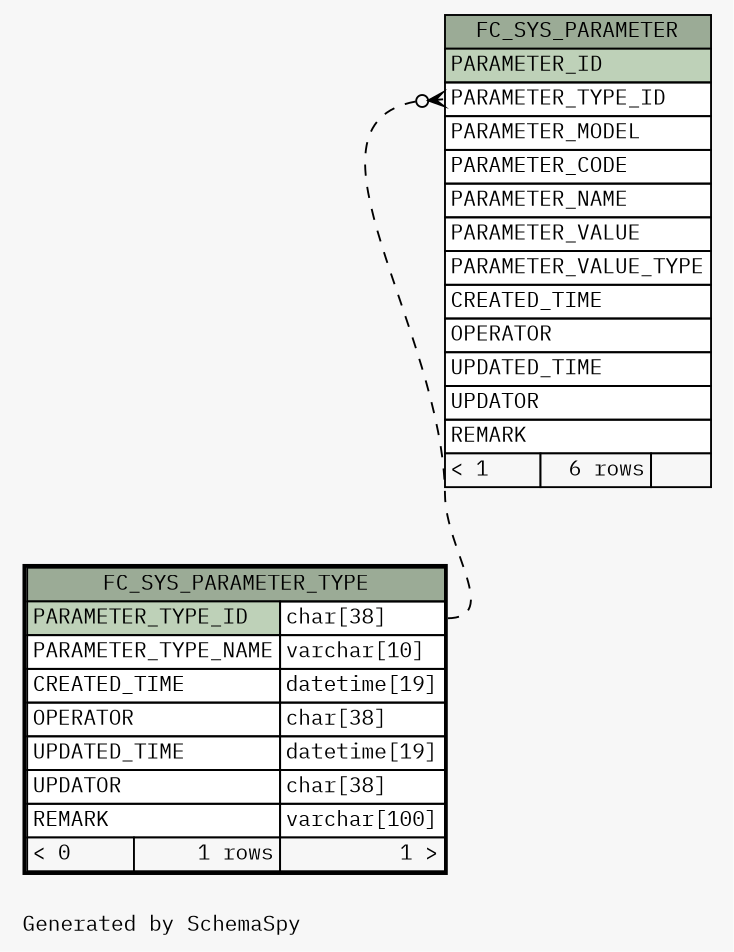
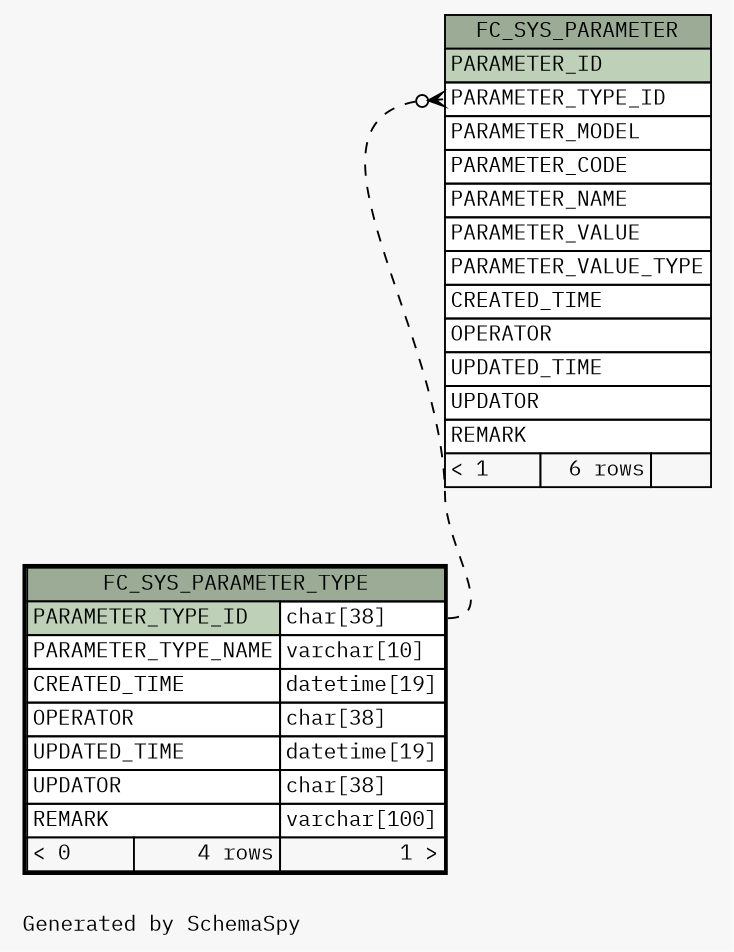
(236, 853) -> (236, 853)
